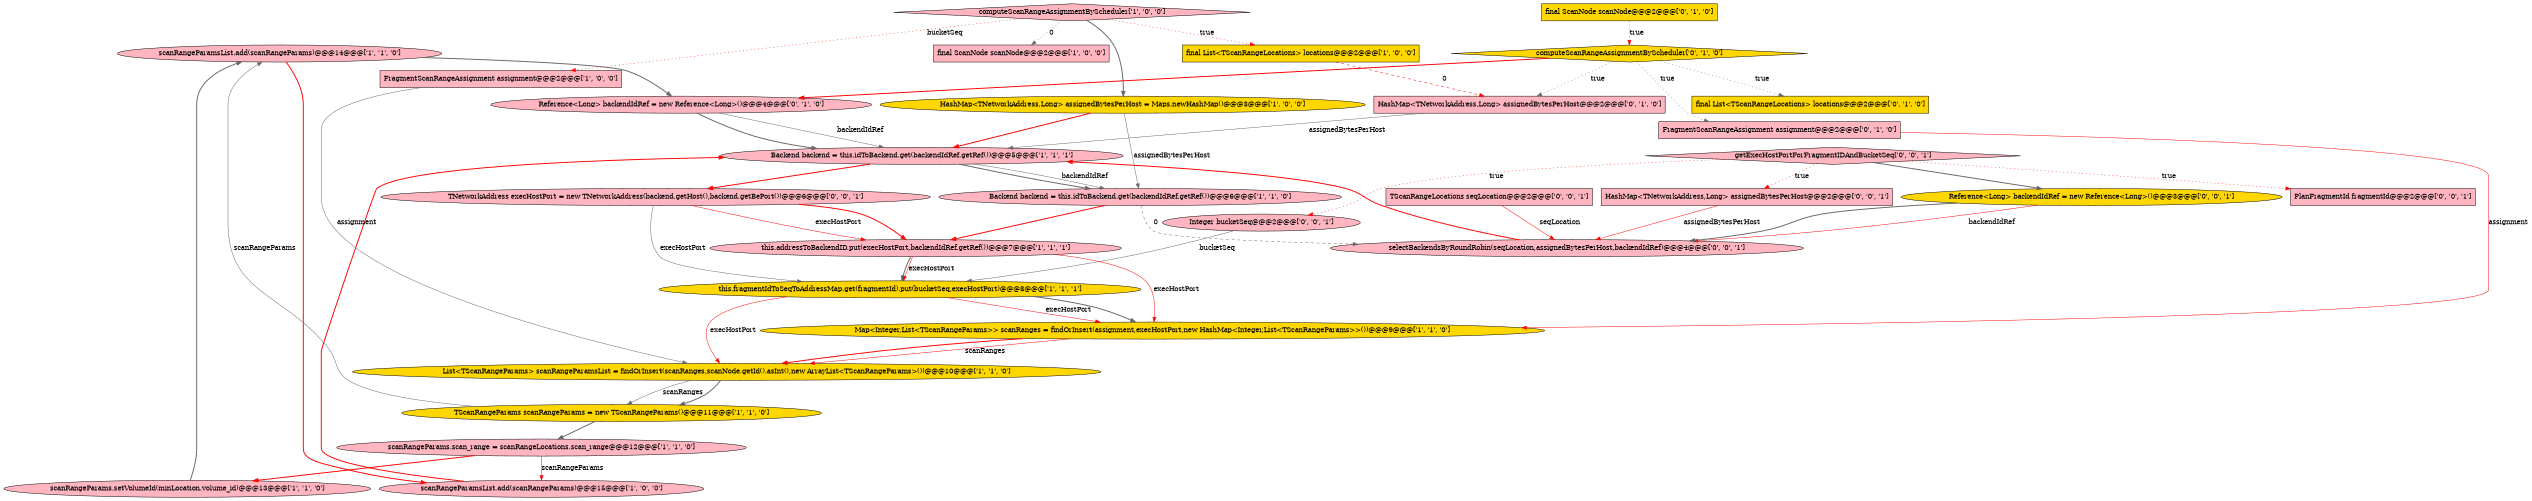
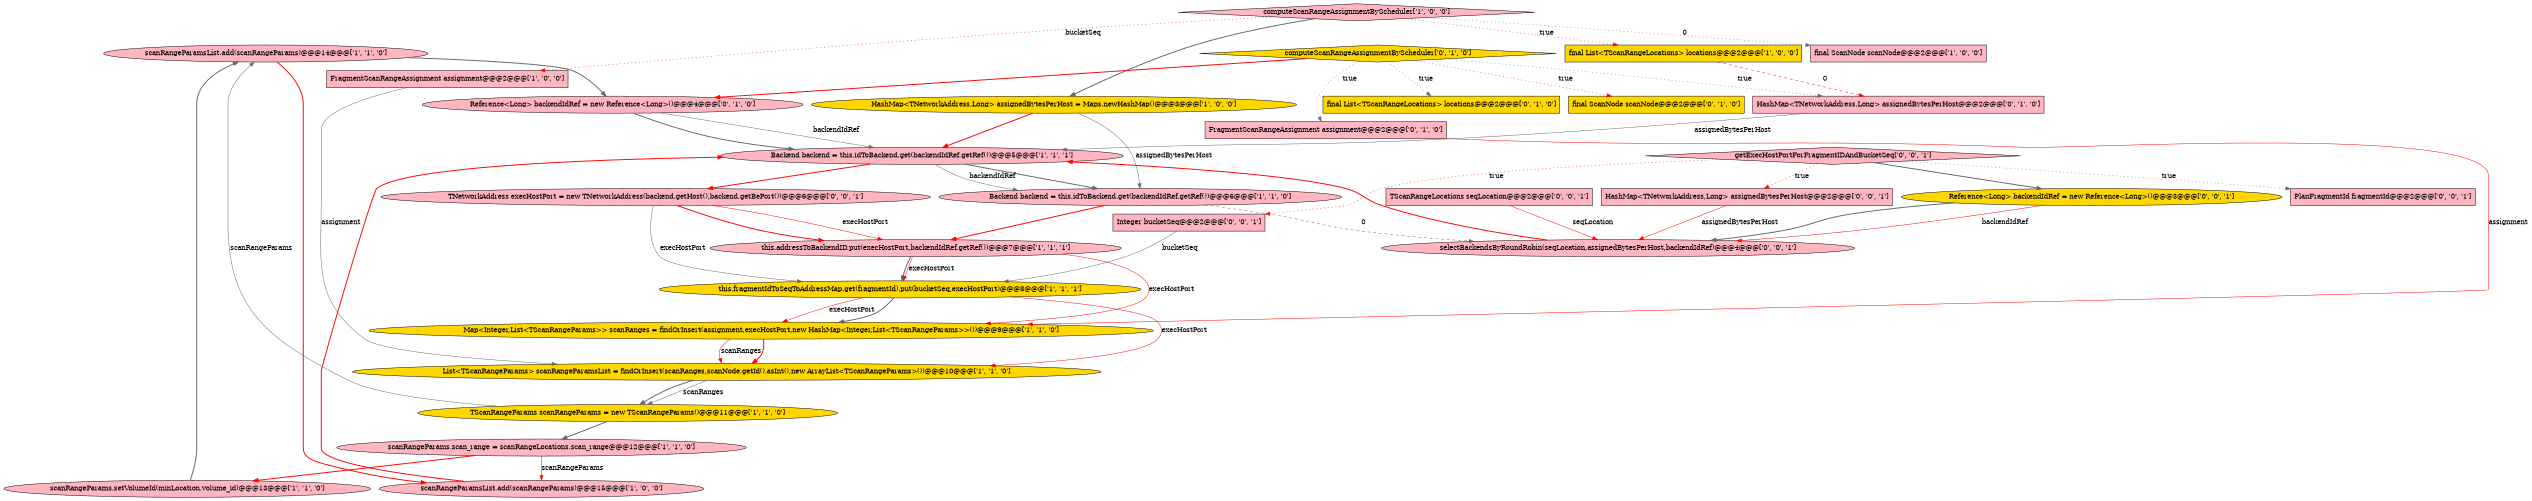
(1629, 31) -> (1510, 78)
(2095, 174) -> (2095, 174)
(1261, 223) -> (1189, 223)
